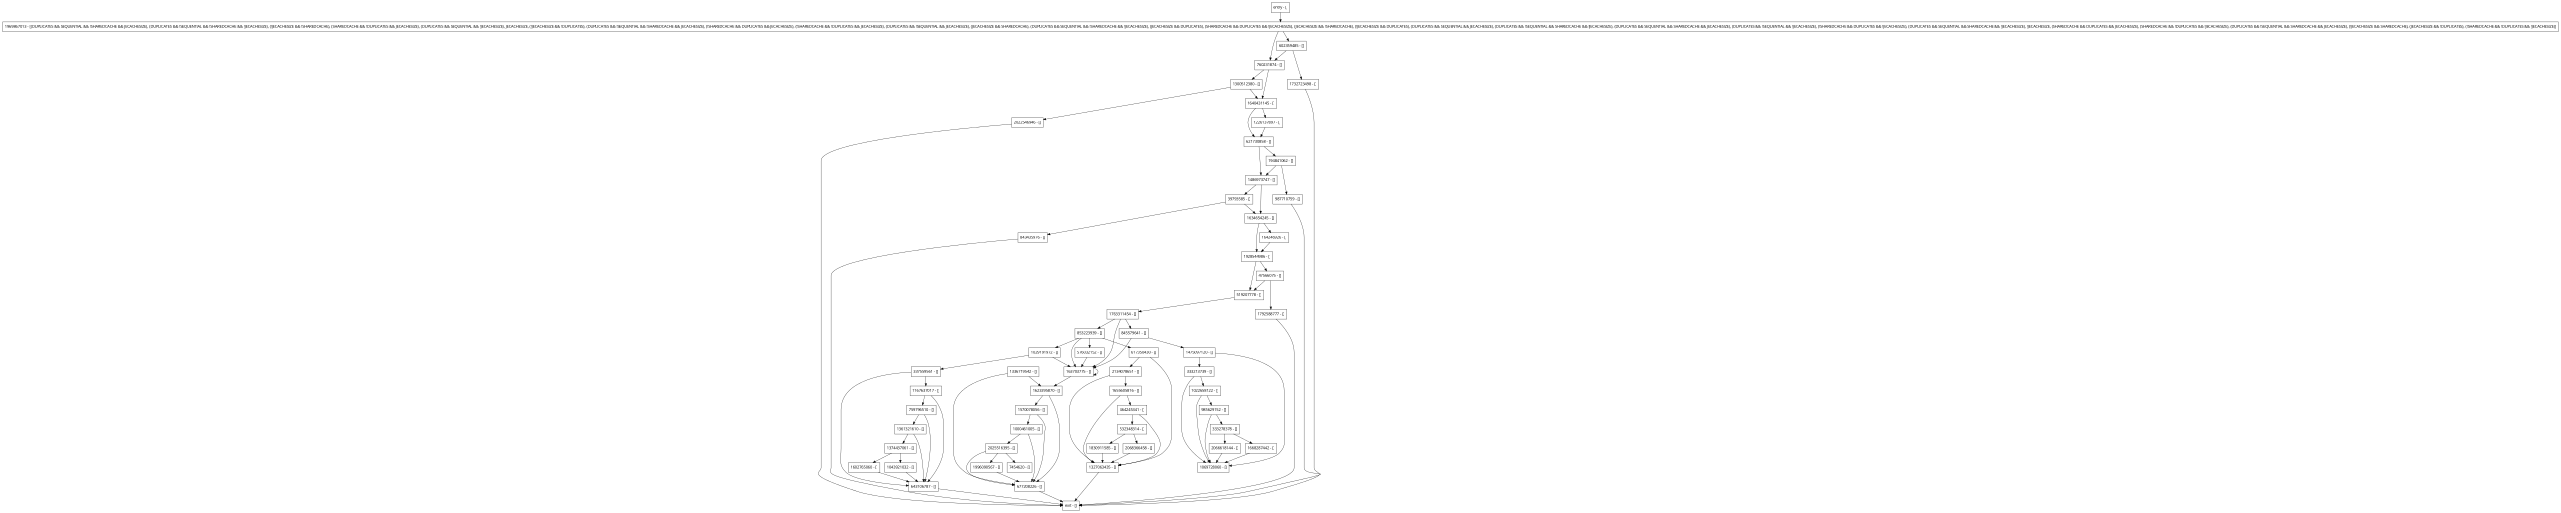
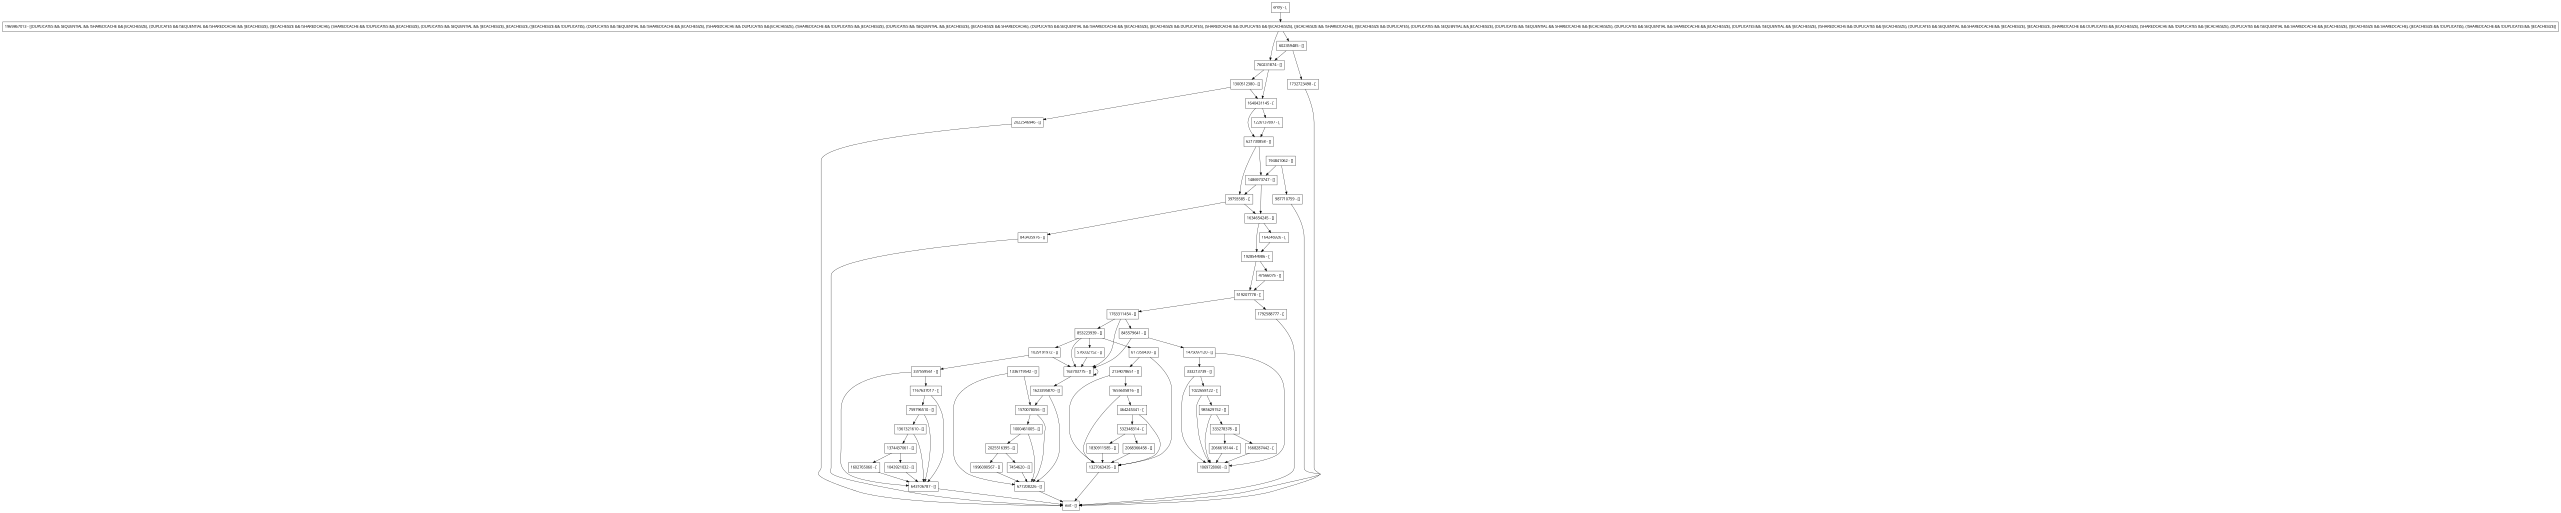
(1269, 150) -> (1246, 168)
(1270, 294) -> (1259, 304)
(1034, 380) -> (1027, 390)
(968, 472) -> (1024, 476)
